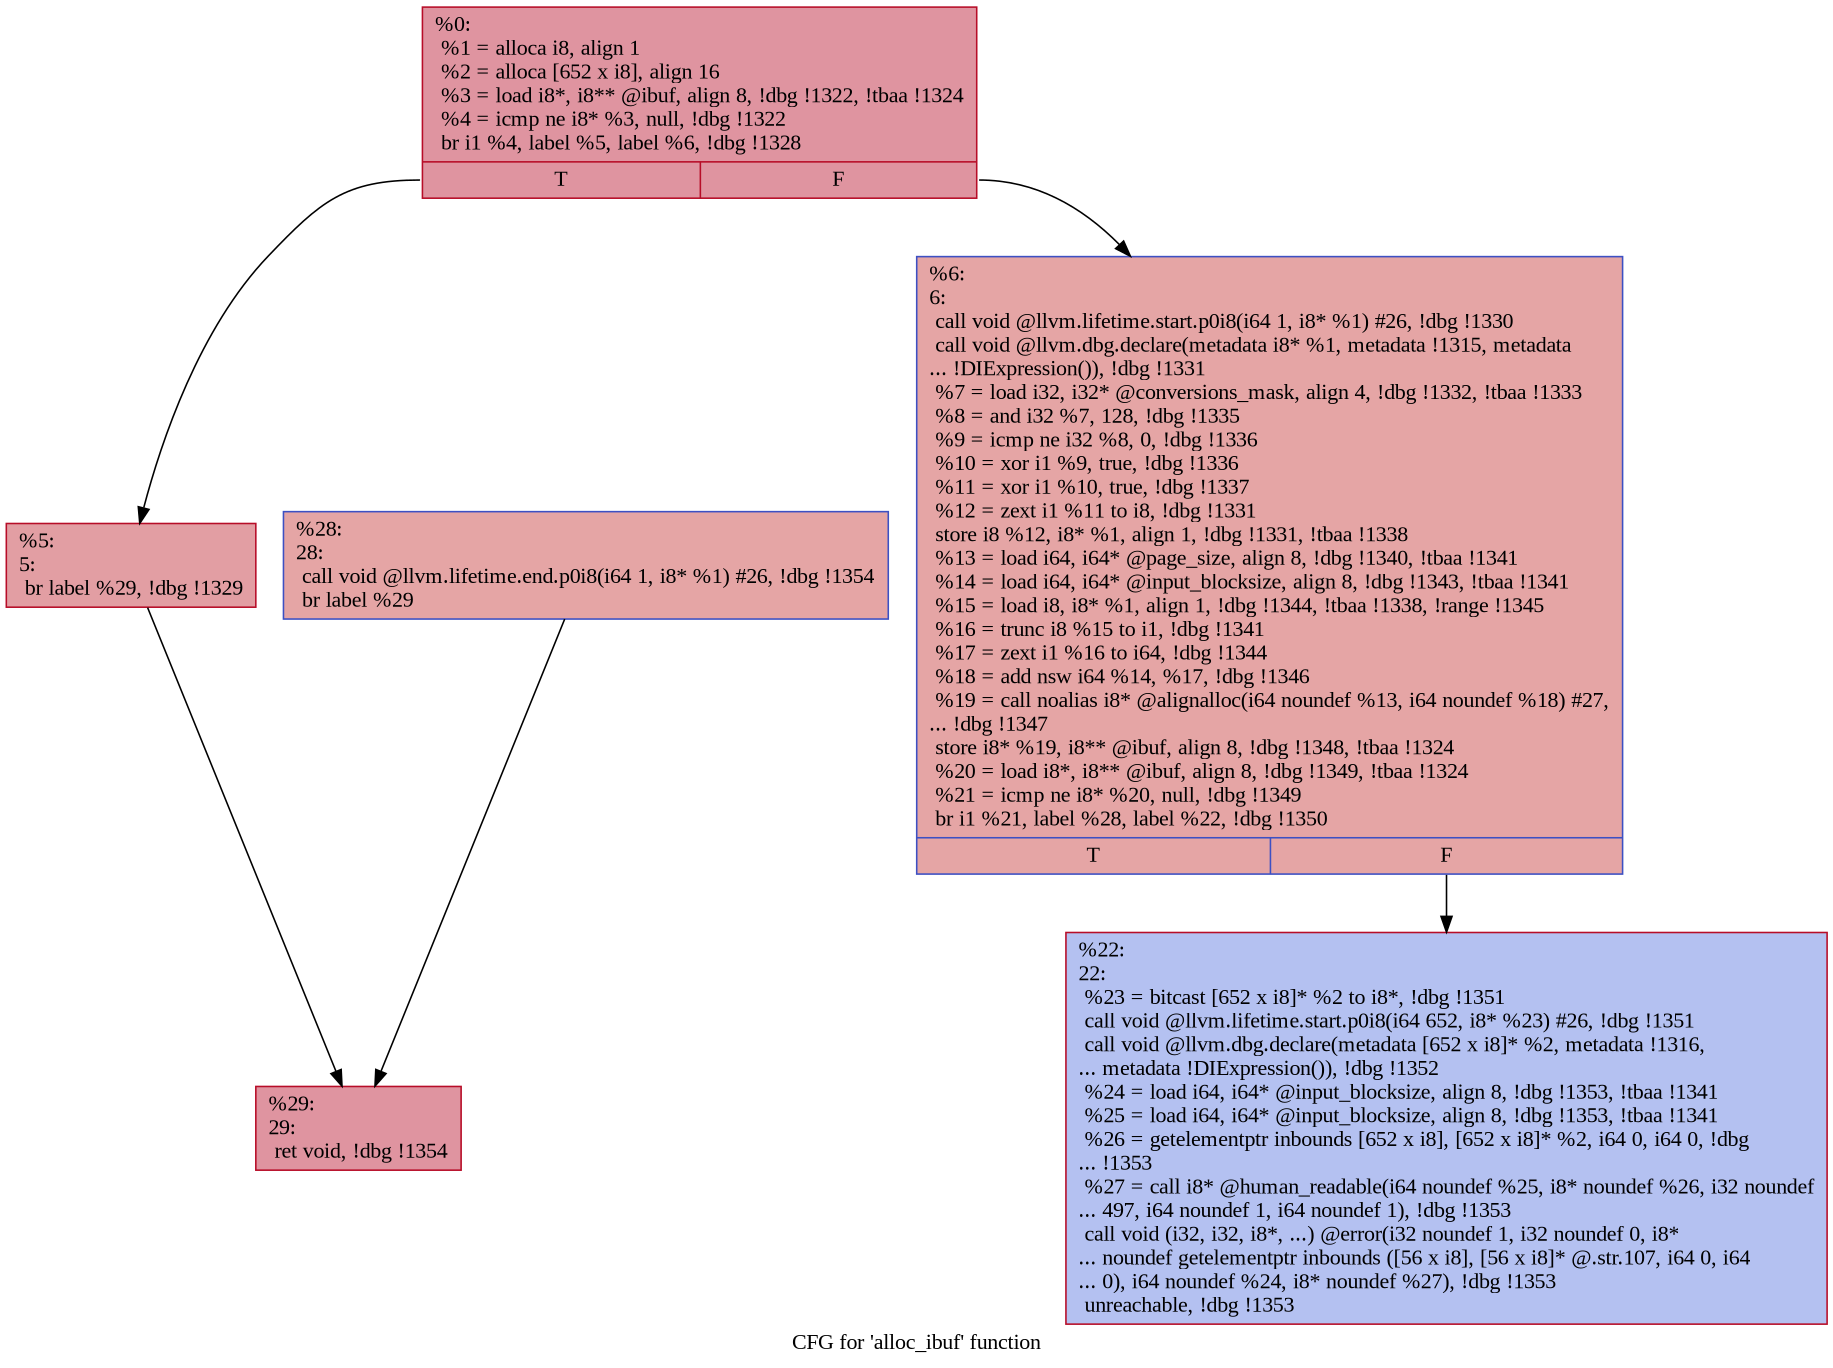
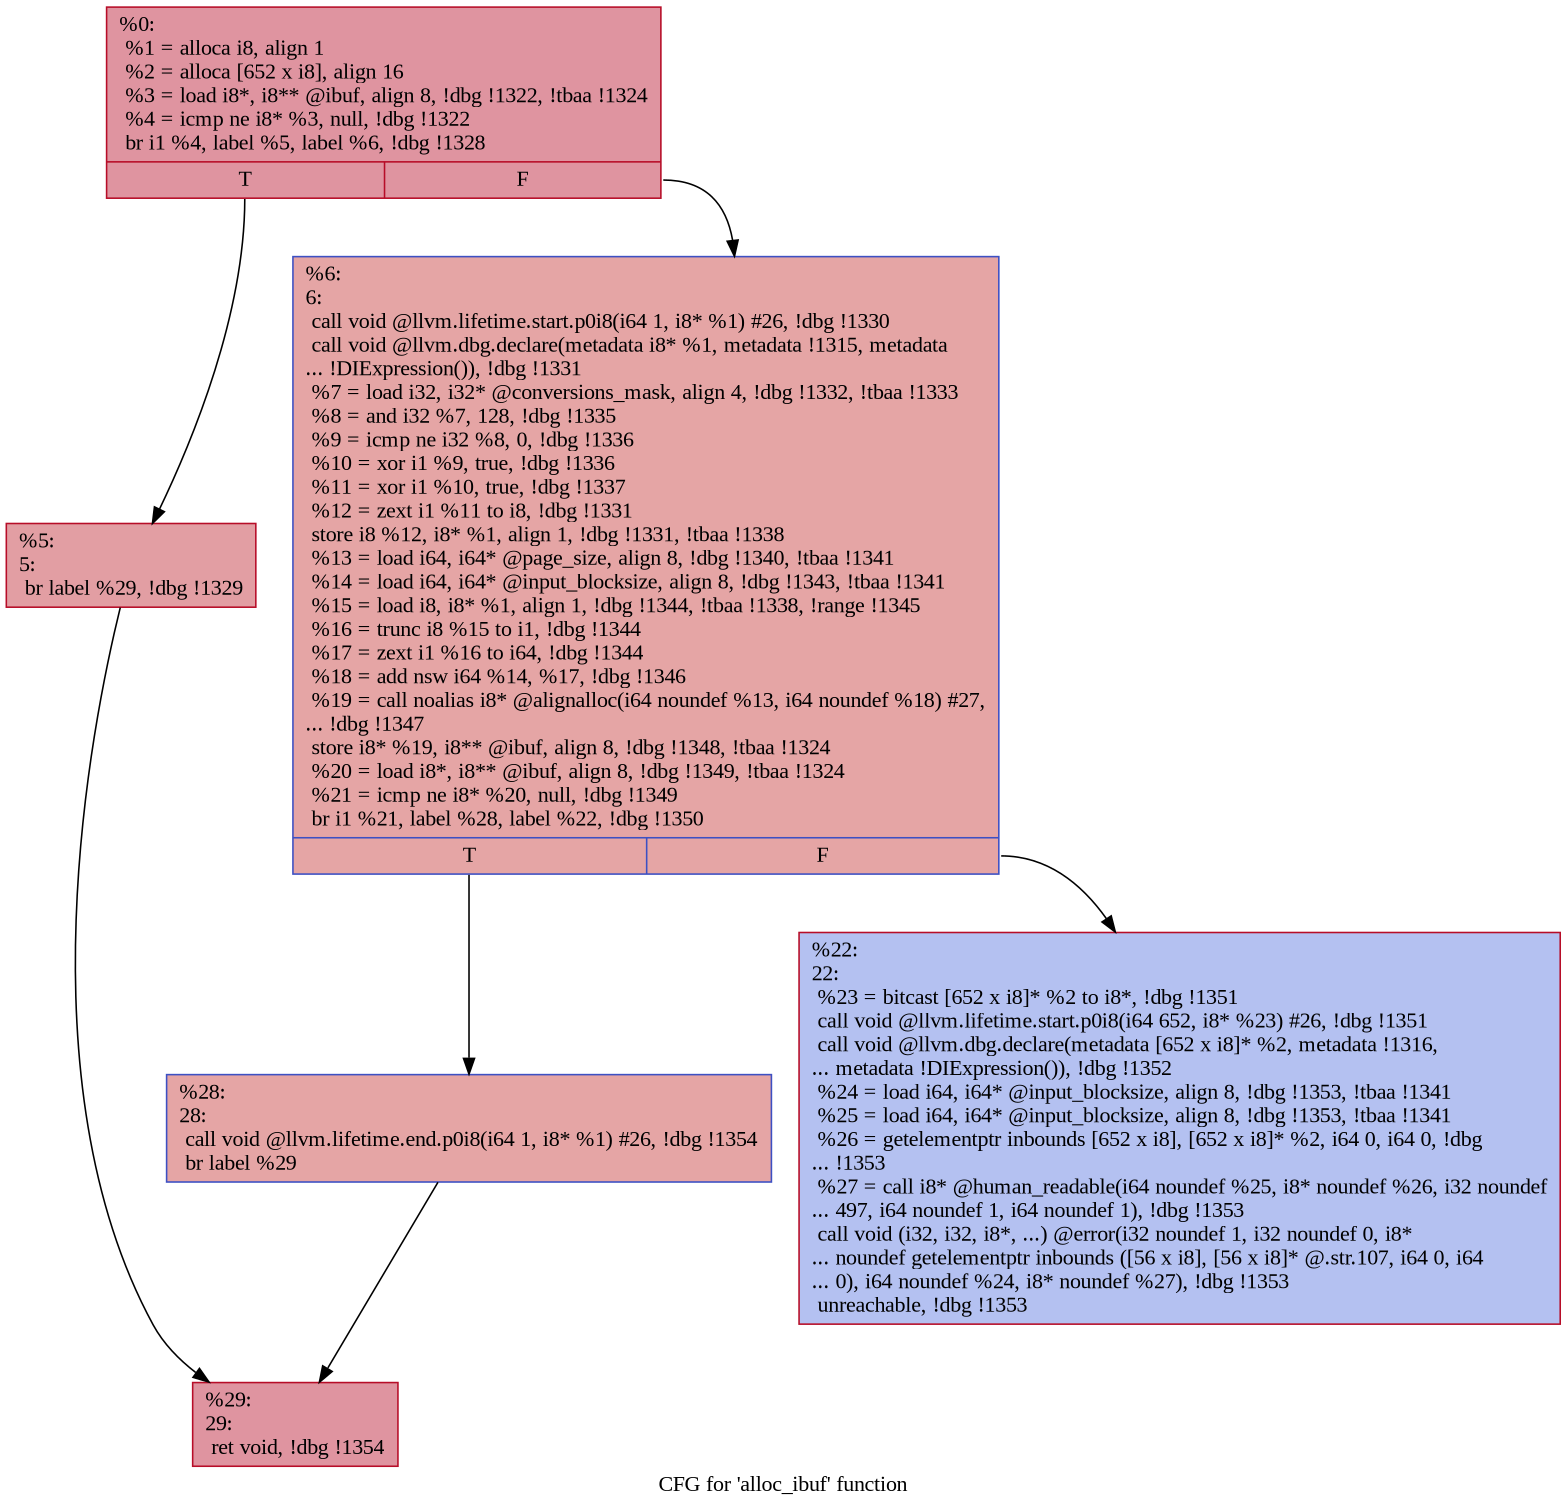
(1098, 629) -> (474, 629)
none -> (469, 966)
